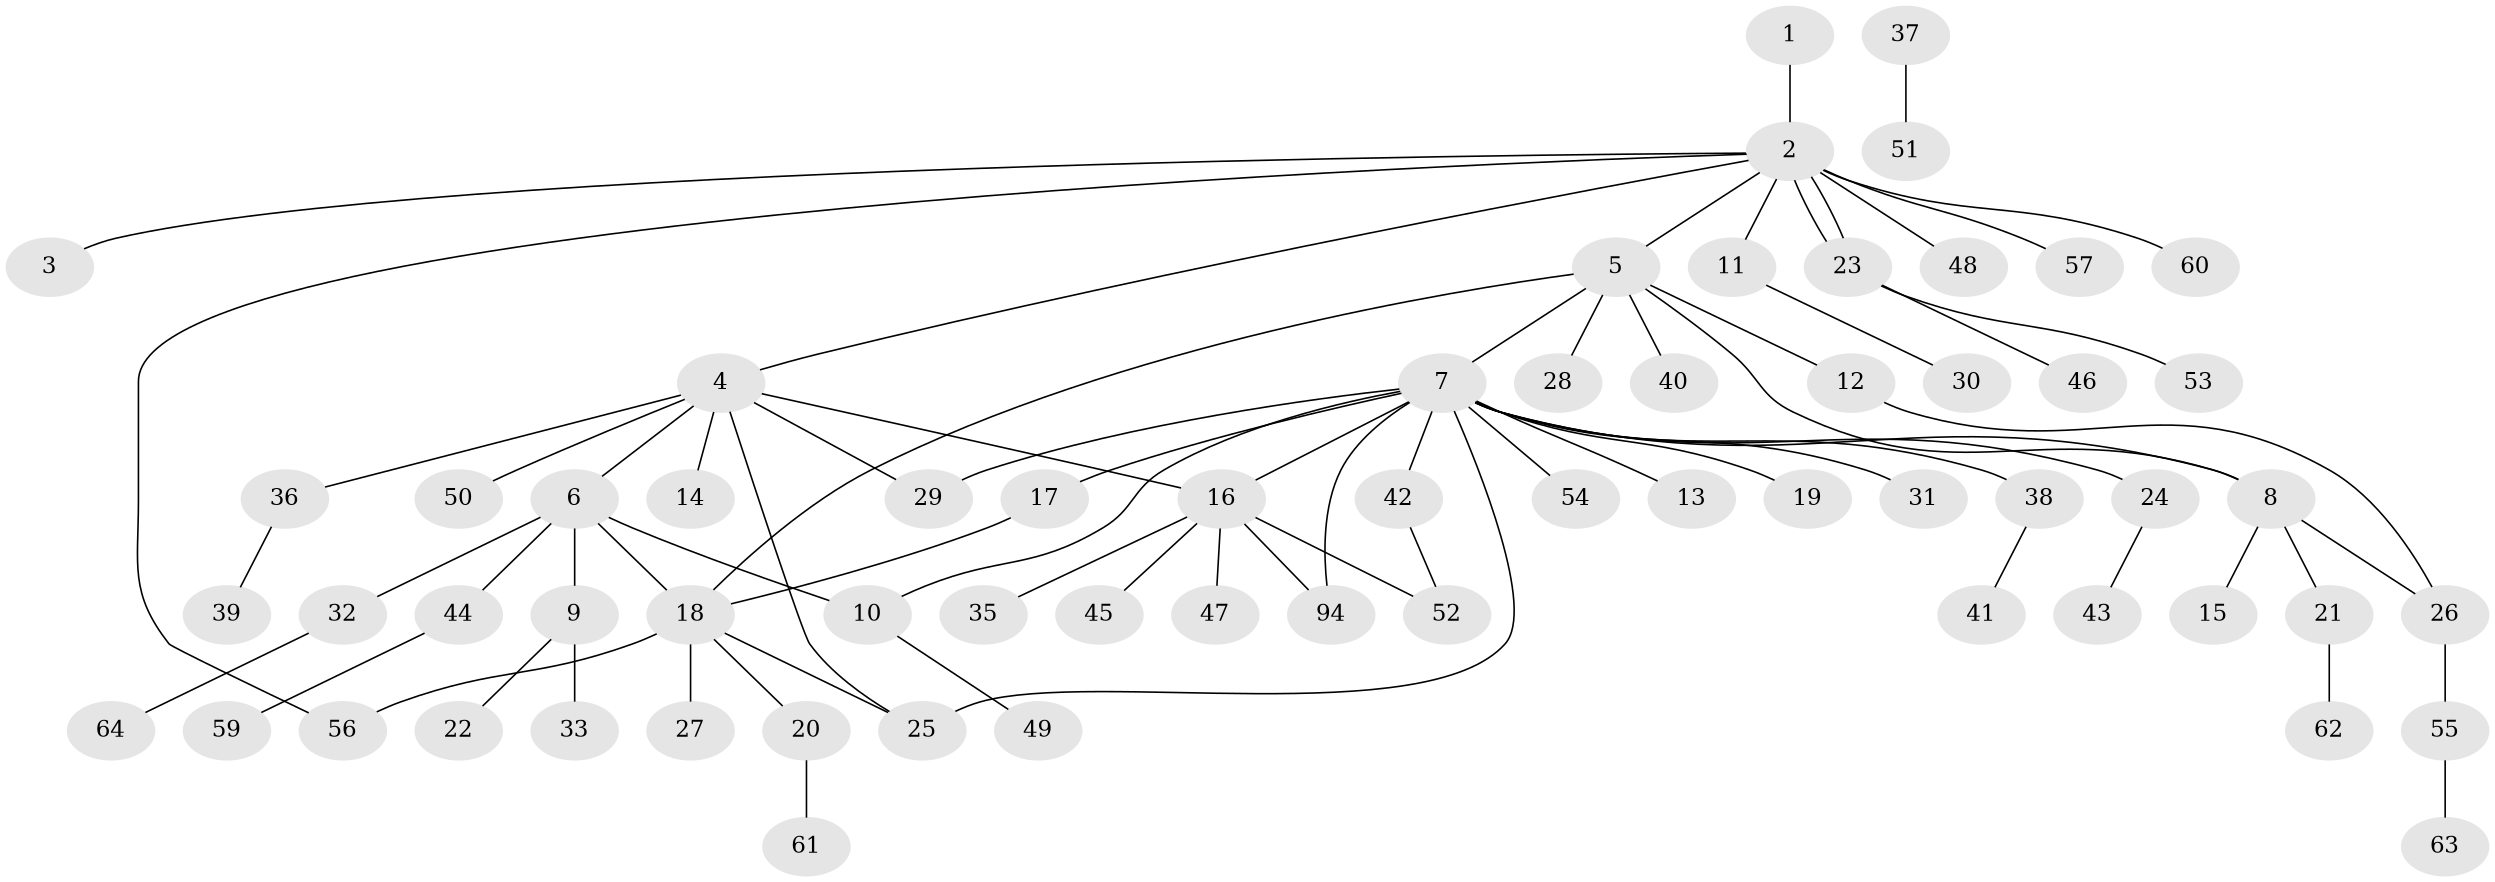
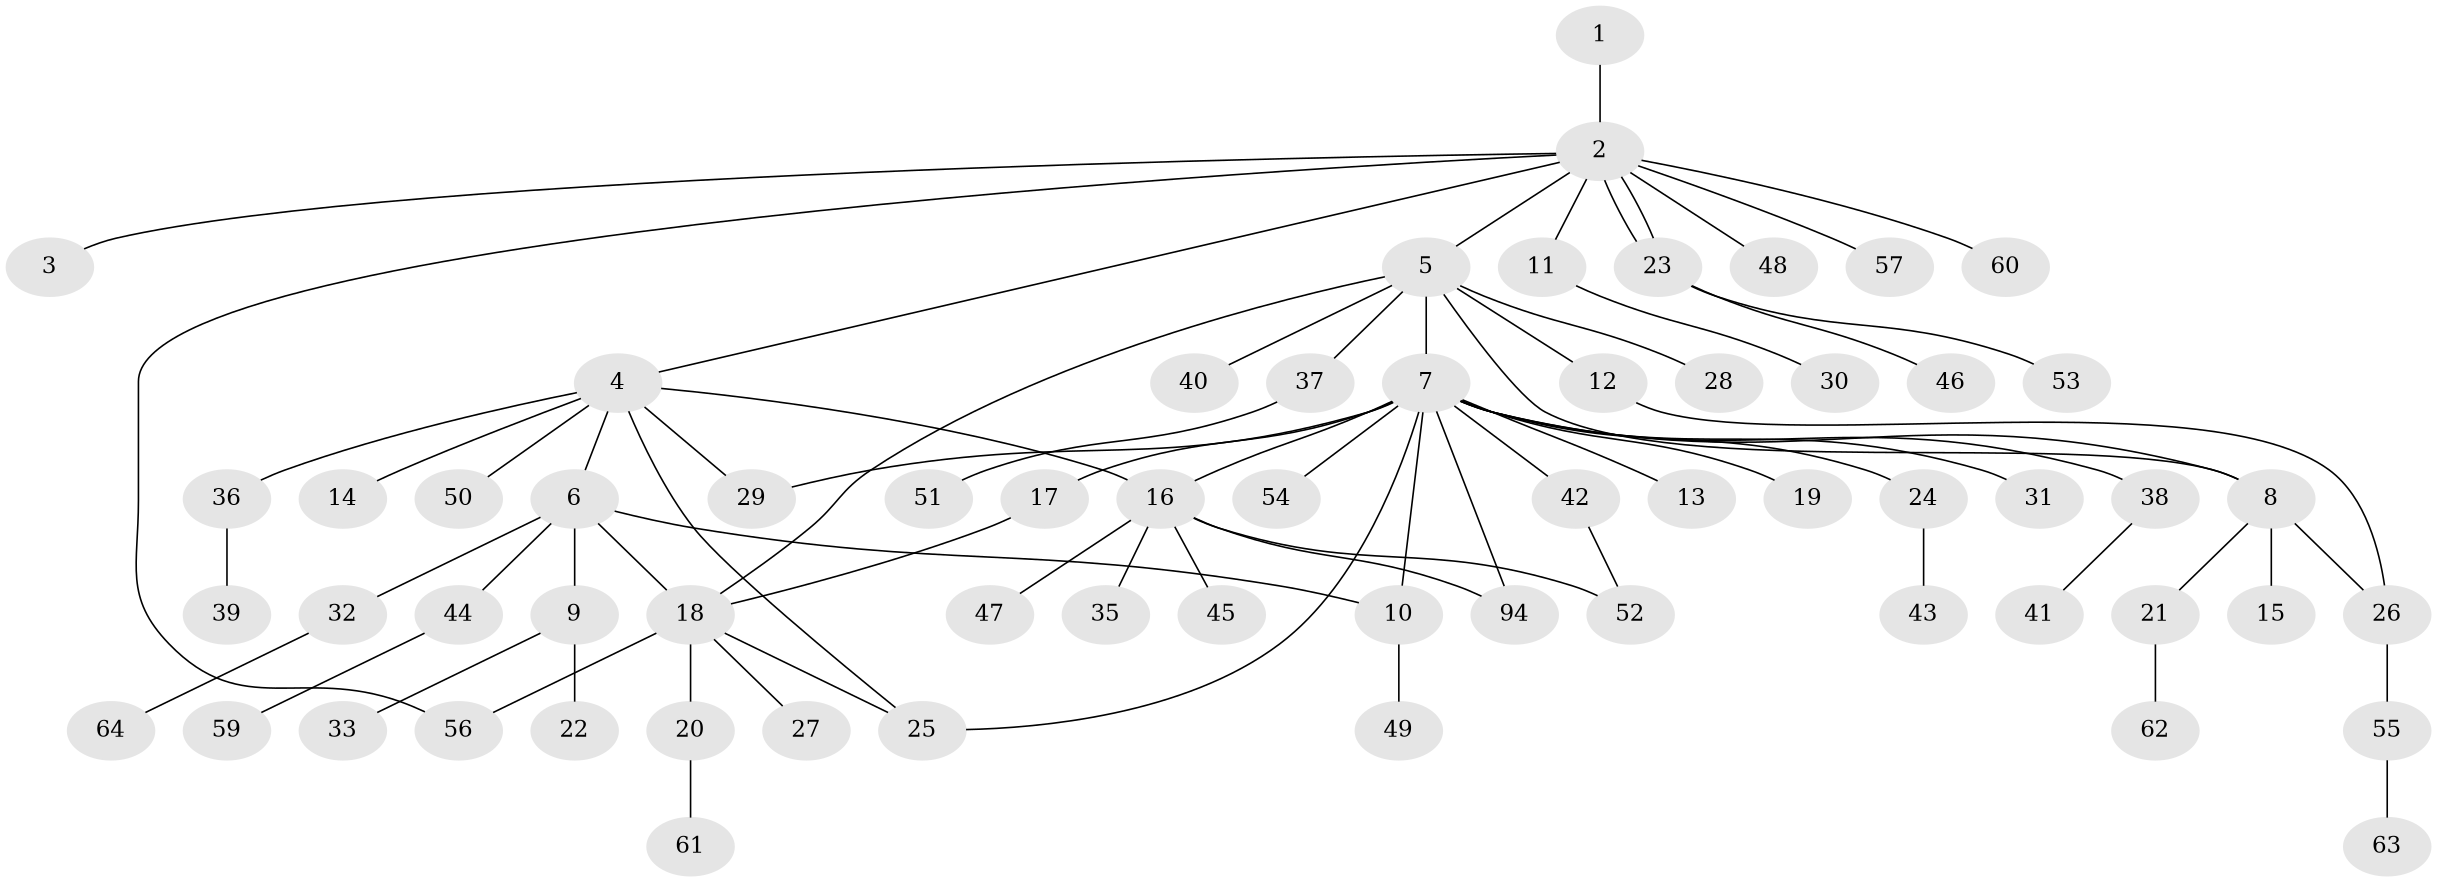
none -> (1368, 325)
